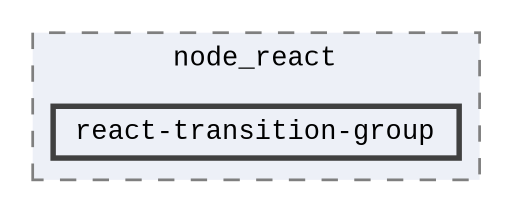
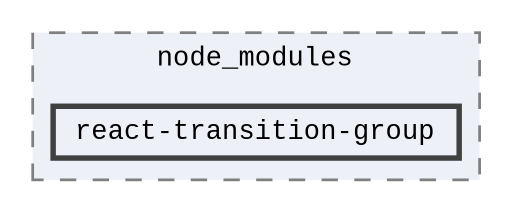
(256, 59) -> (256, 59)
